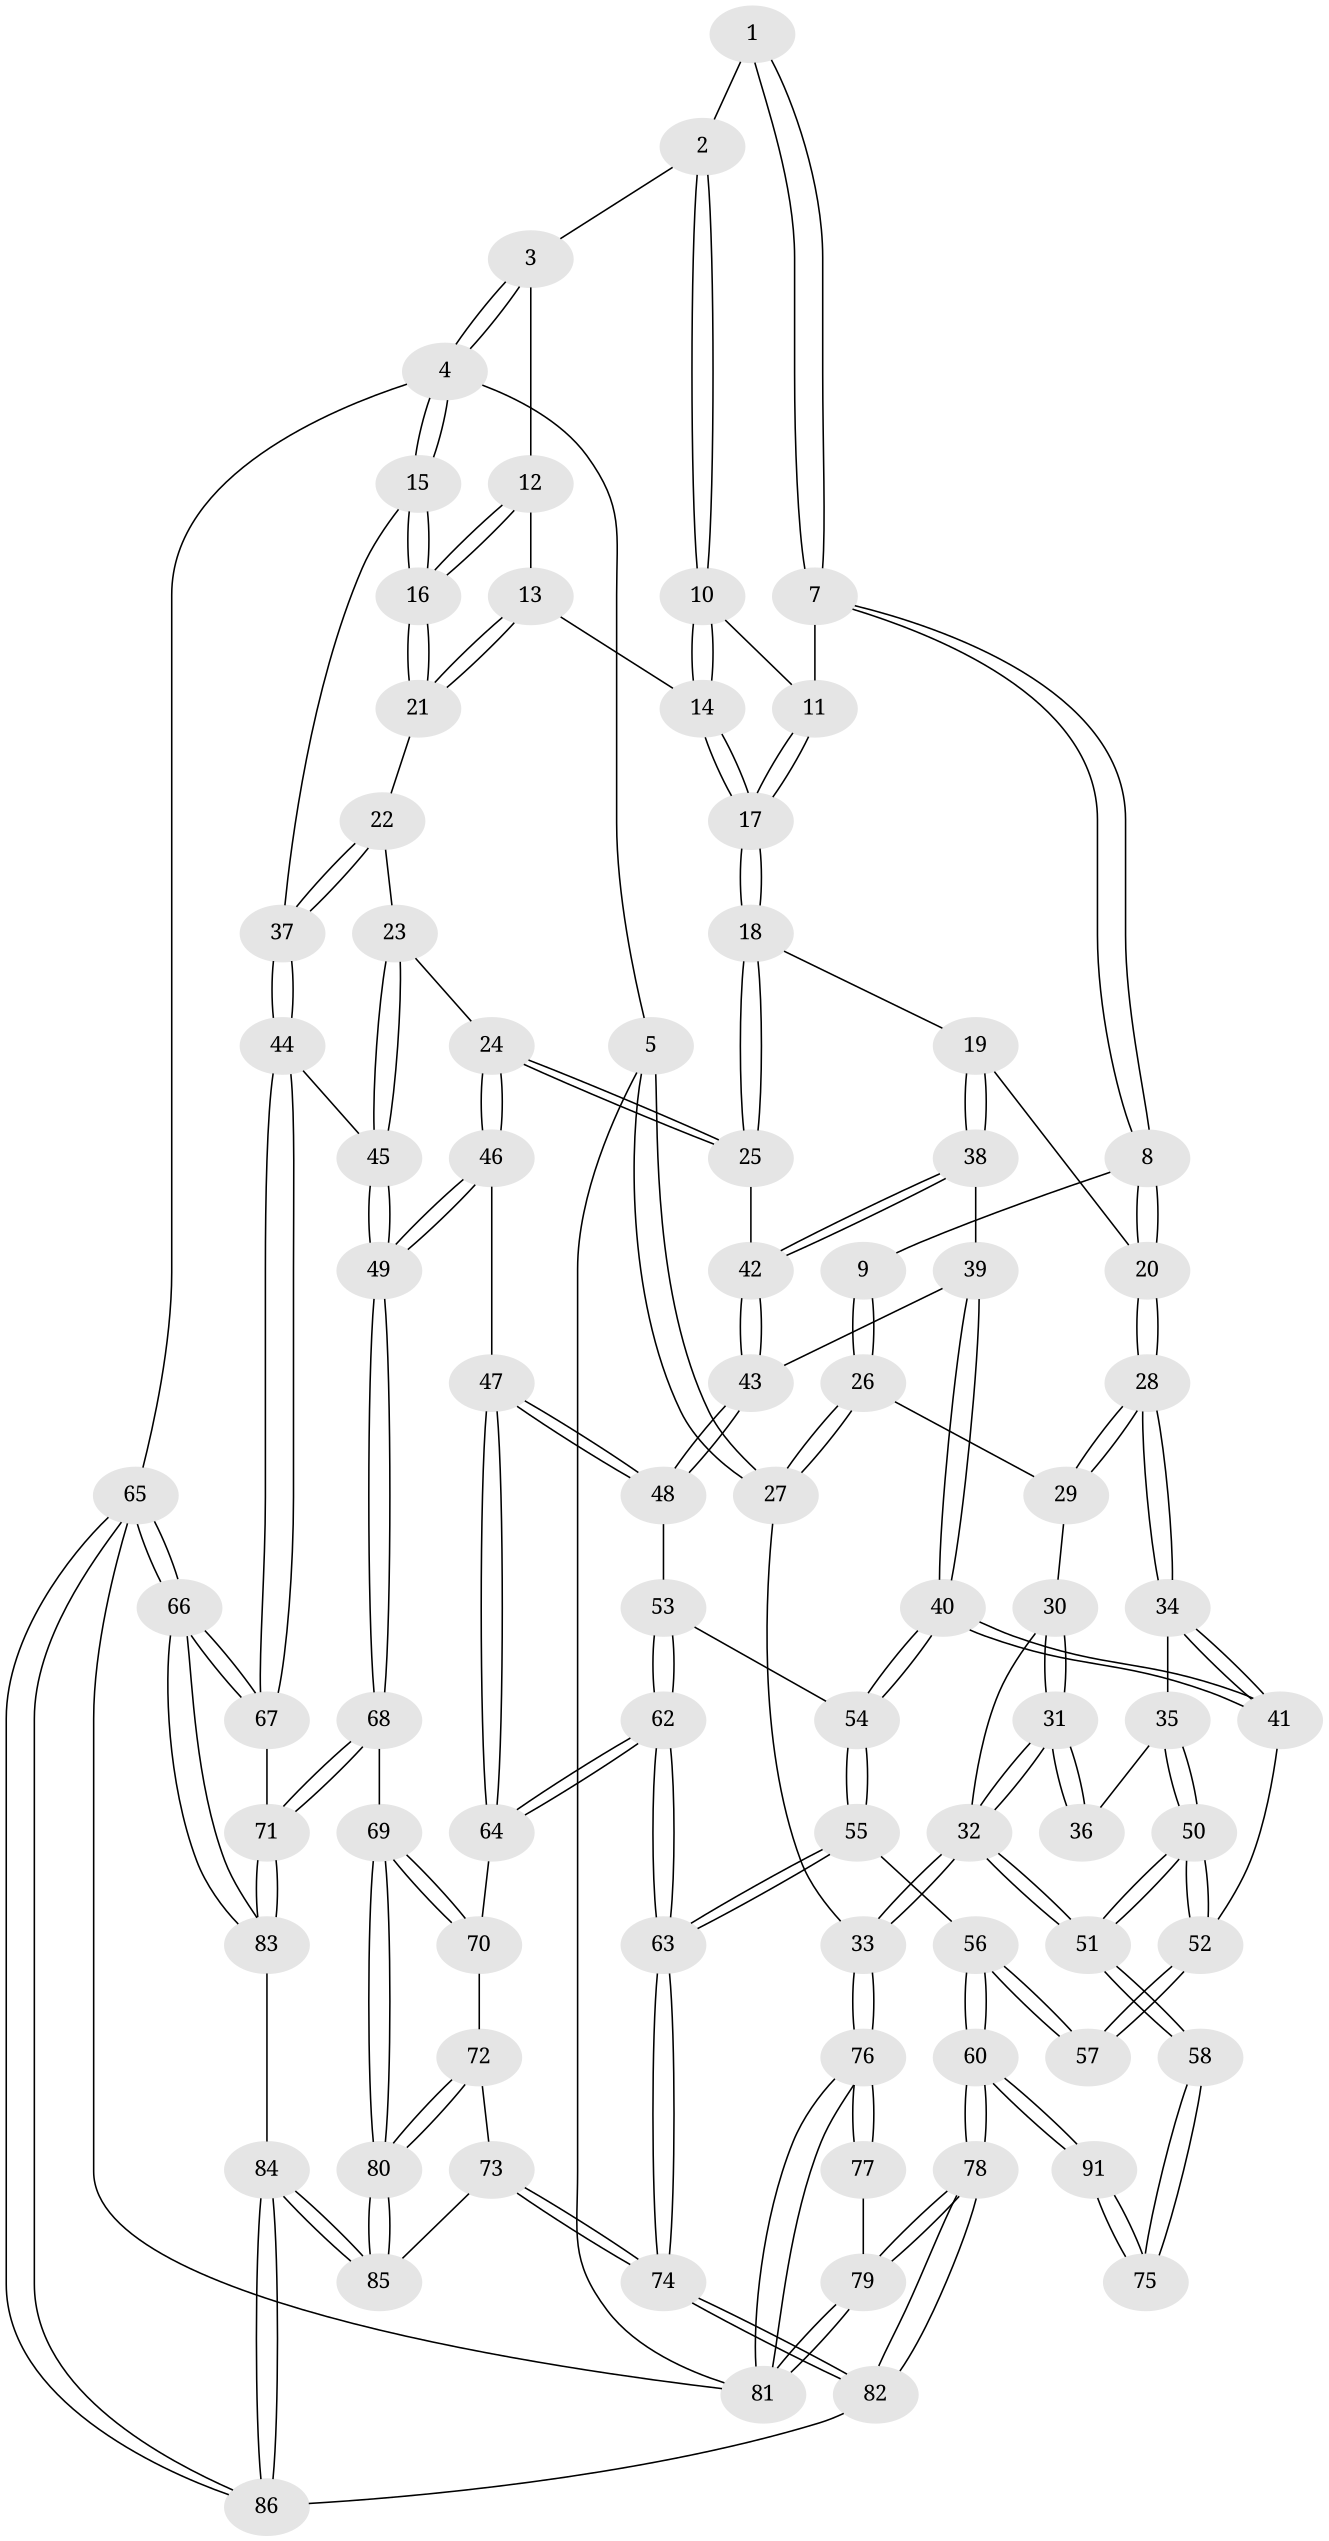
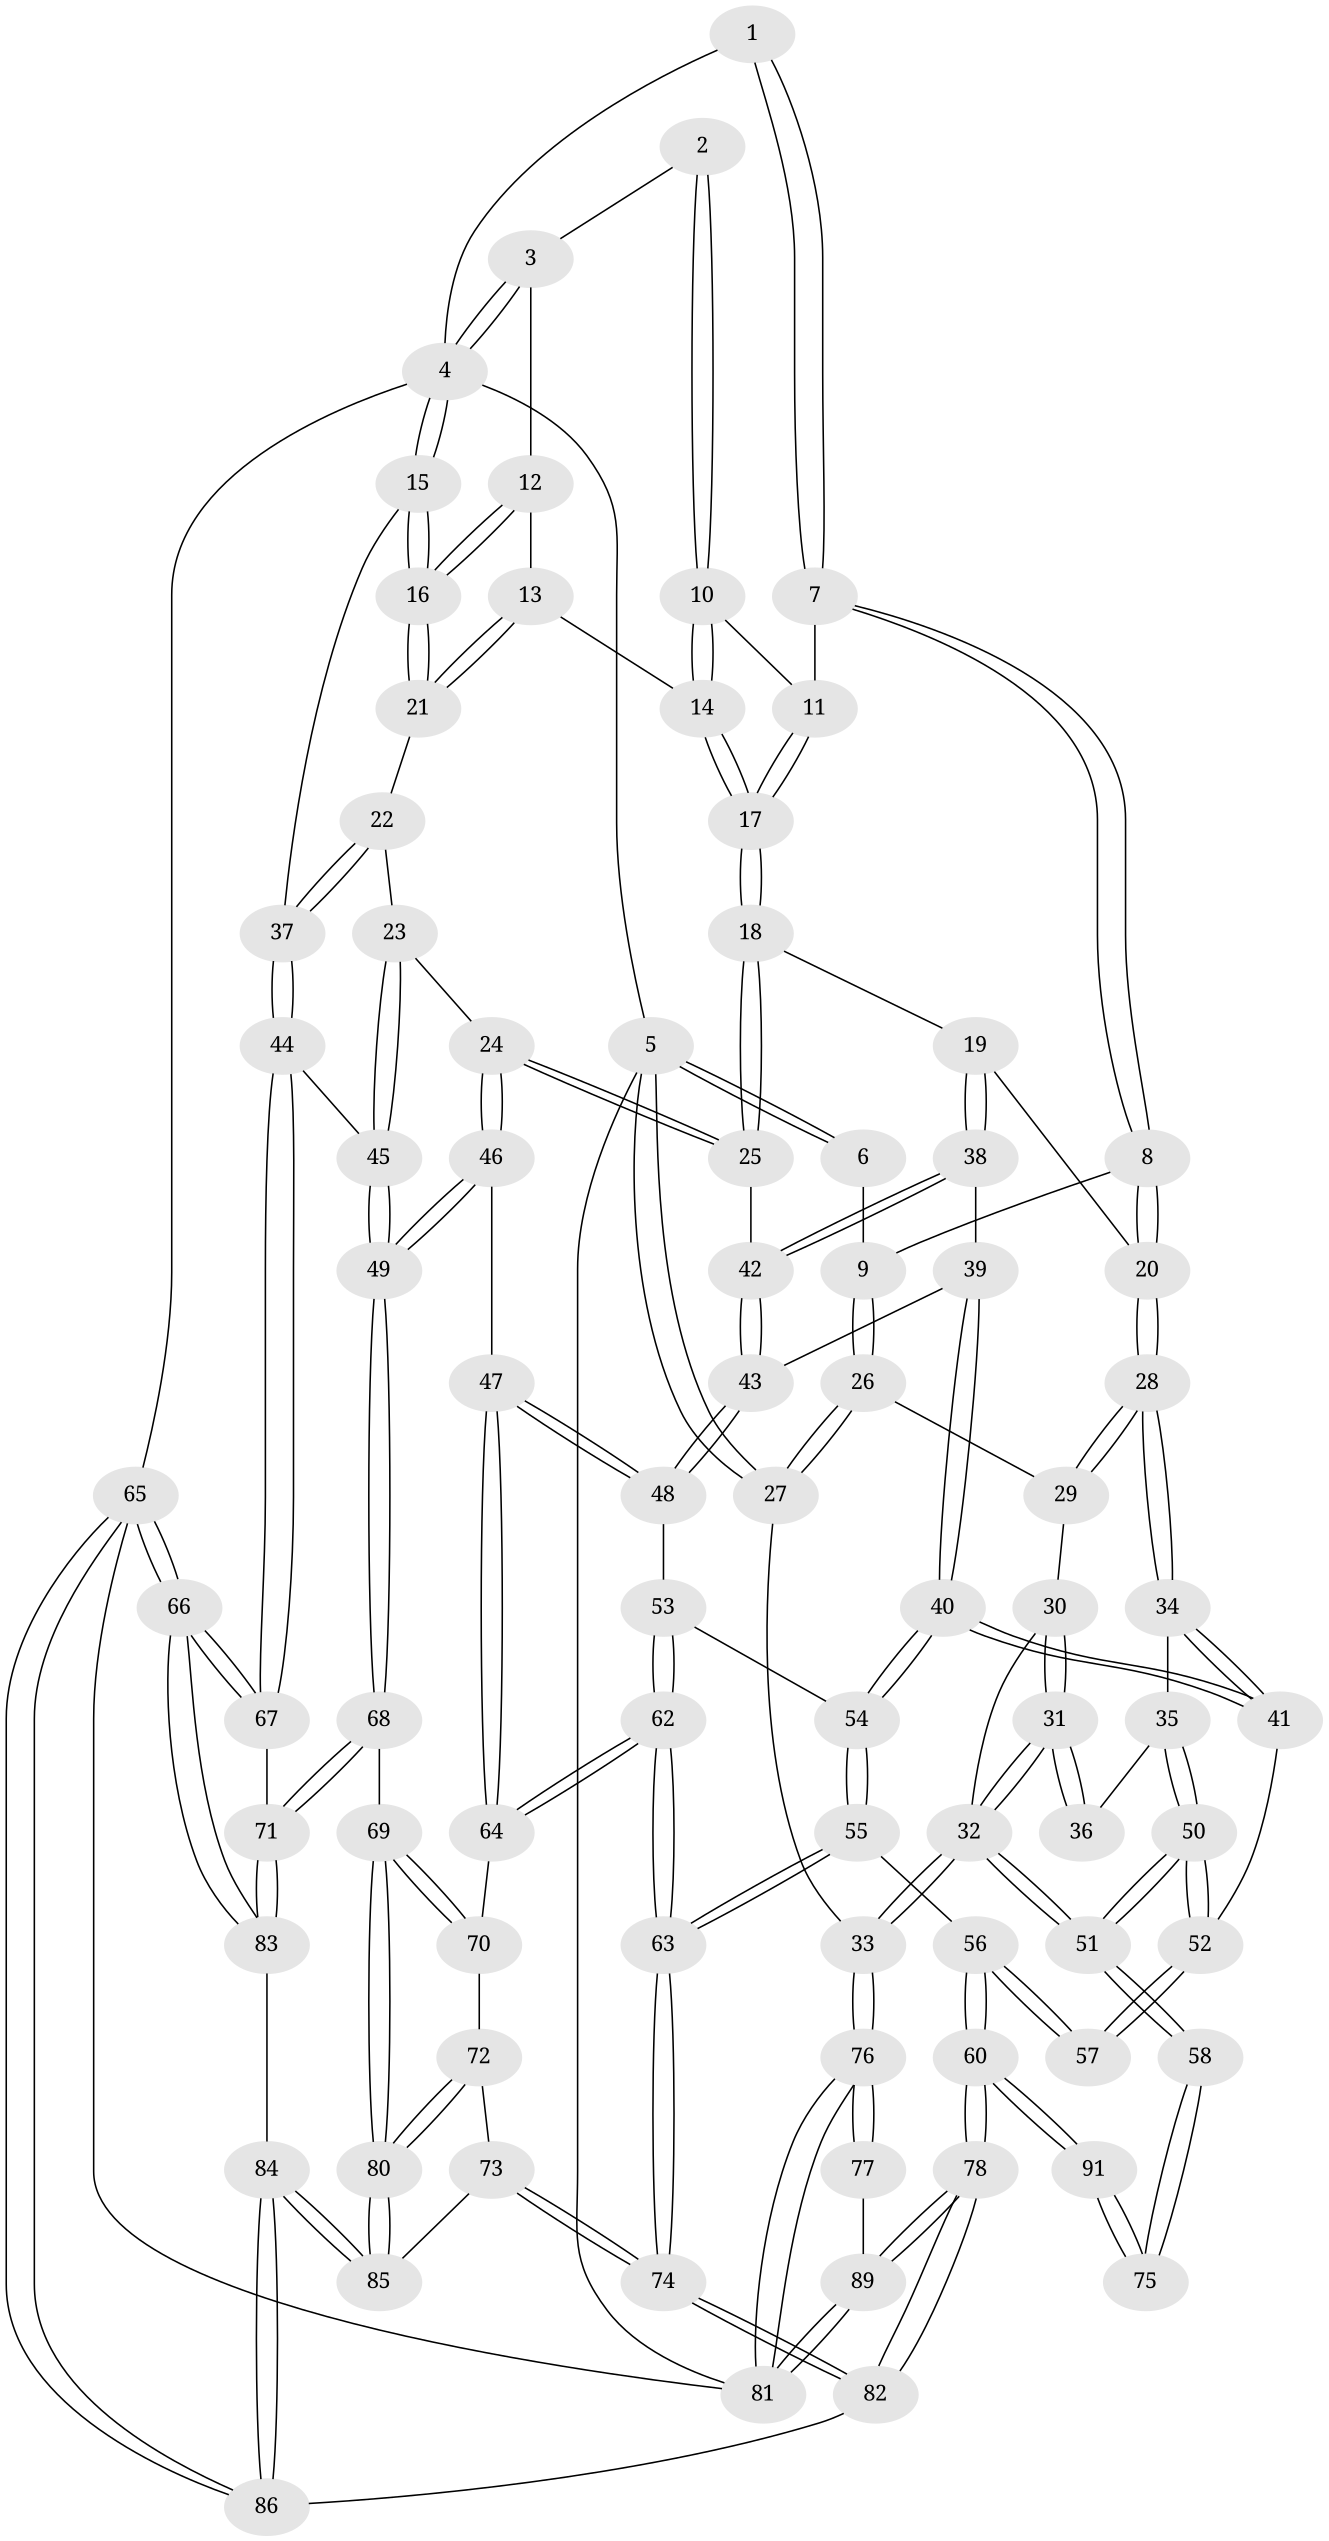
(727, 91) -> (538, 161)
none -> (863, 1158)
(863, 2282) -> (863, 2282)
